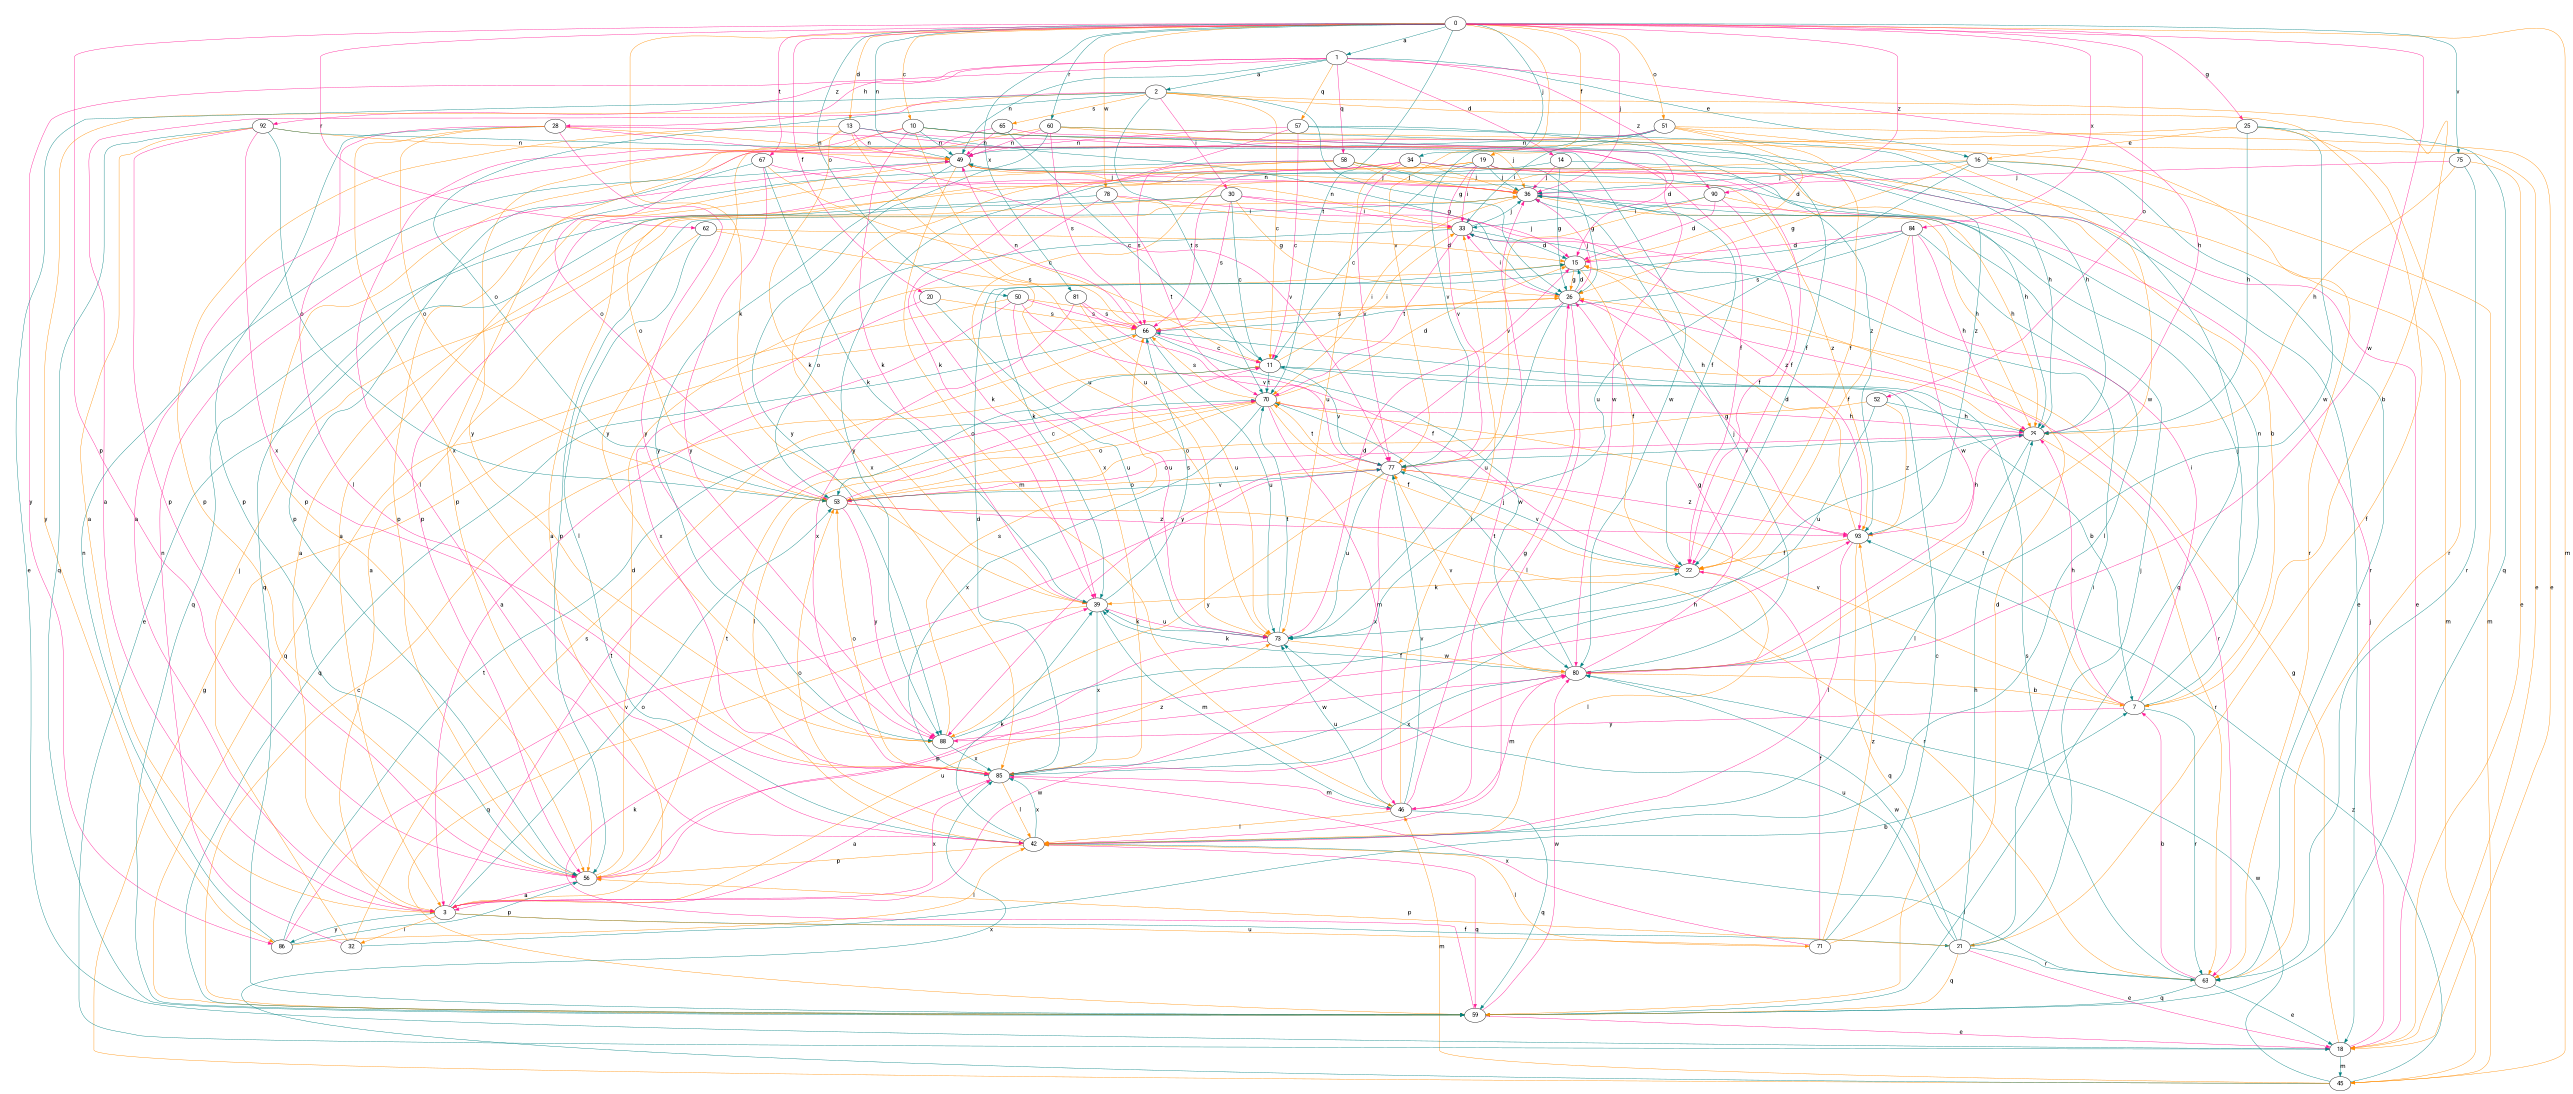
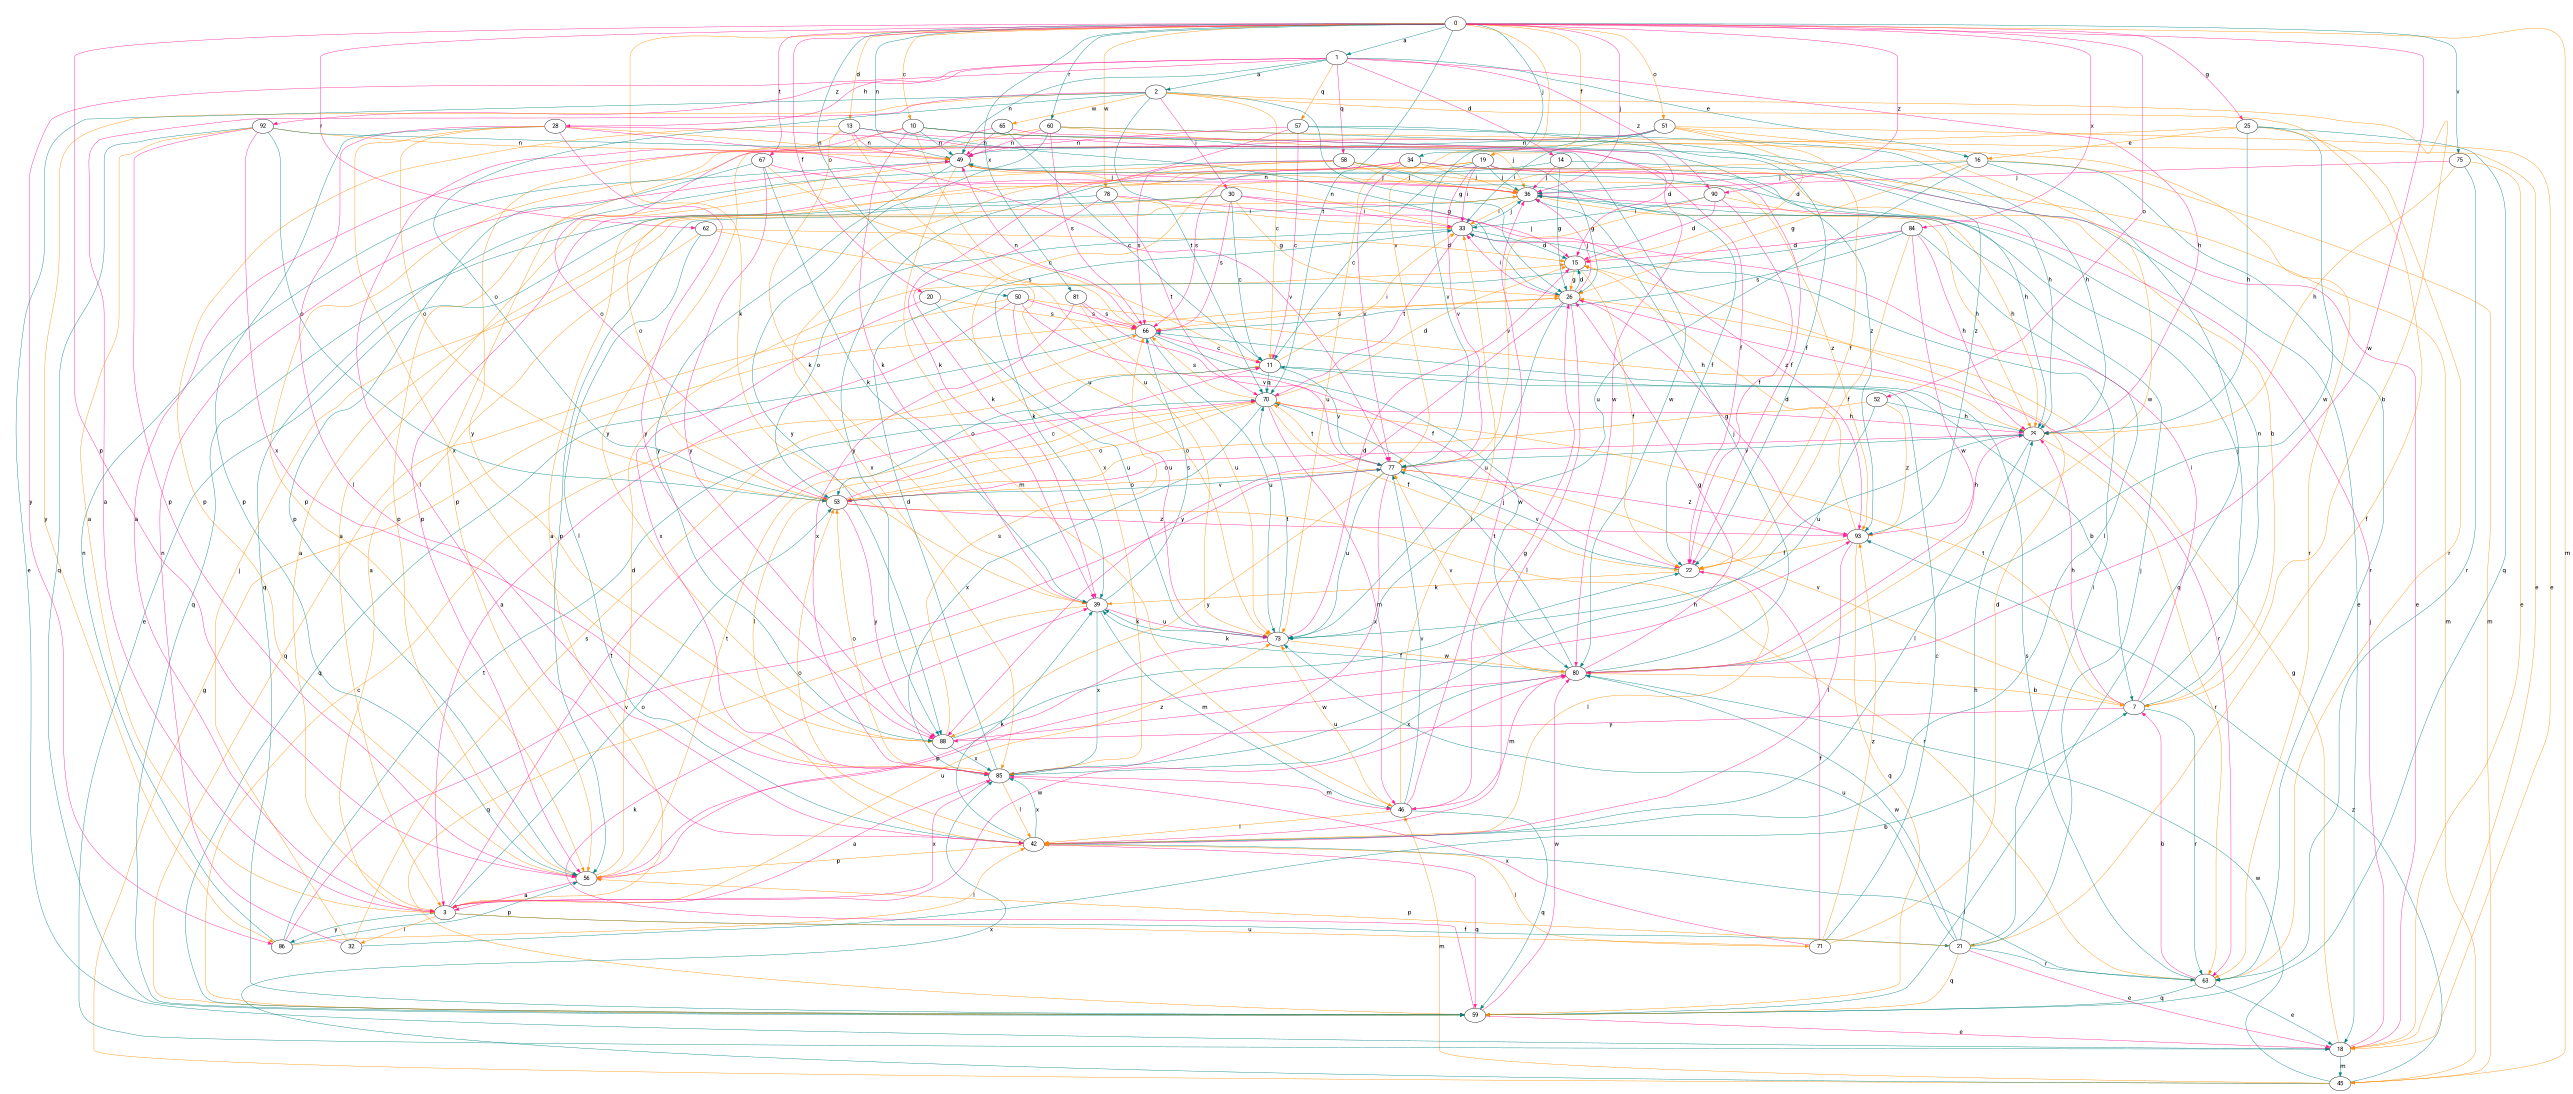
(1094, 109) -> (1094, 109)
(1386, 268) -> (1497, 211)
(996, 290) -> (963, 298)
(1269, 383) -> (1269, 383)
(1339, 734) -> (1339, 734)
